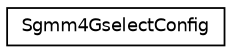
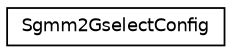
(116, 27) -> (116, 27)
